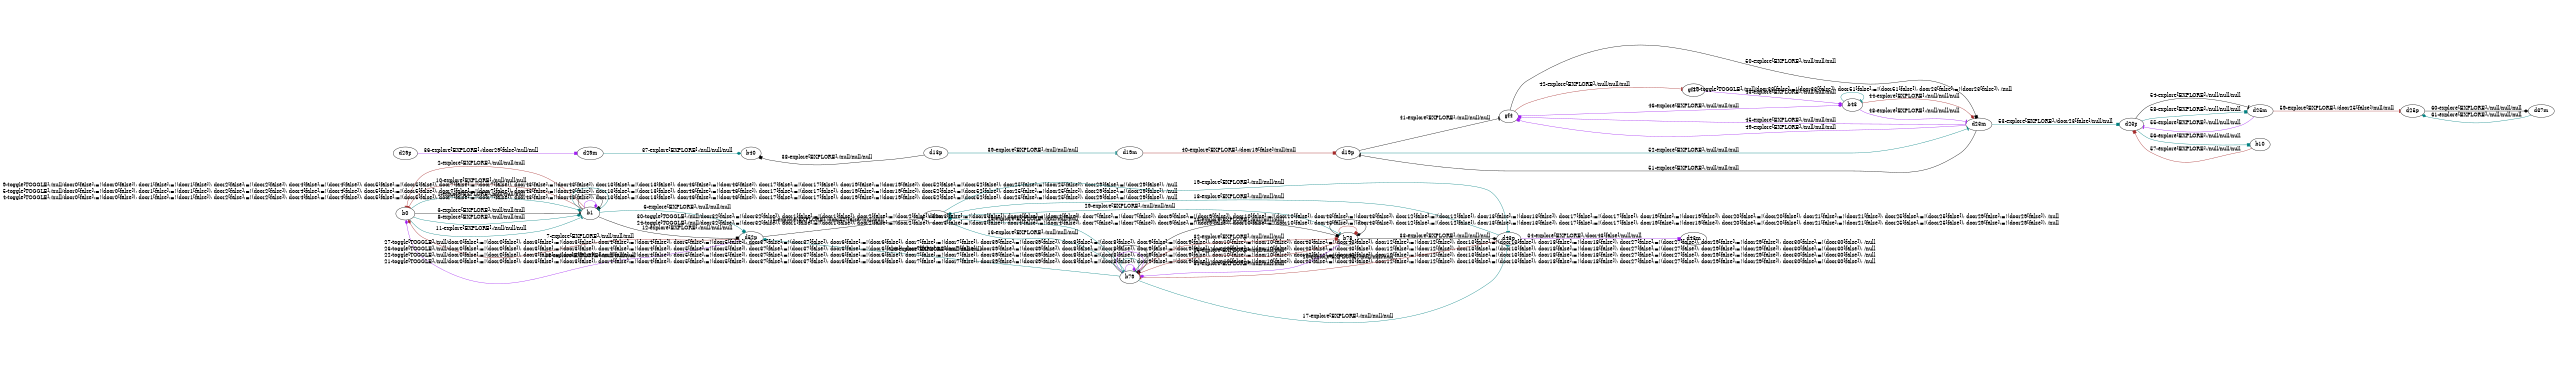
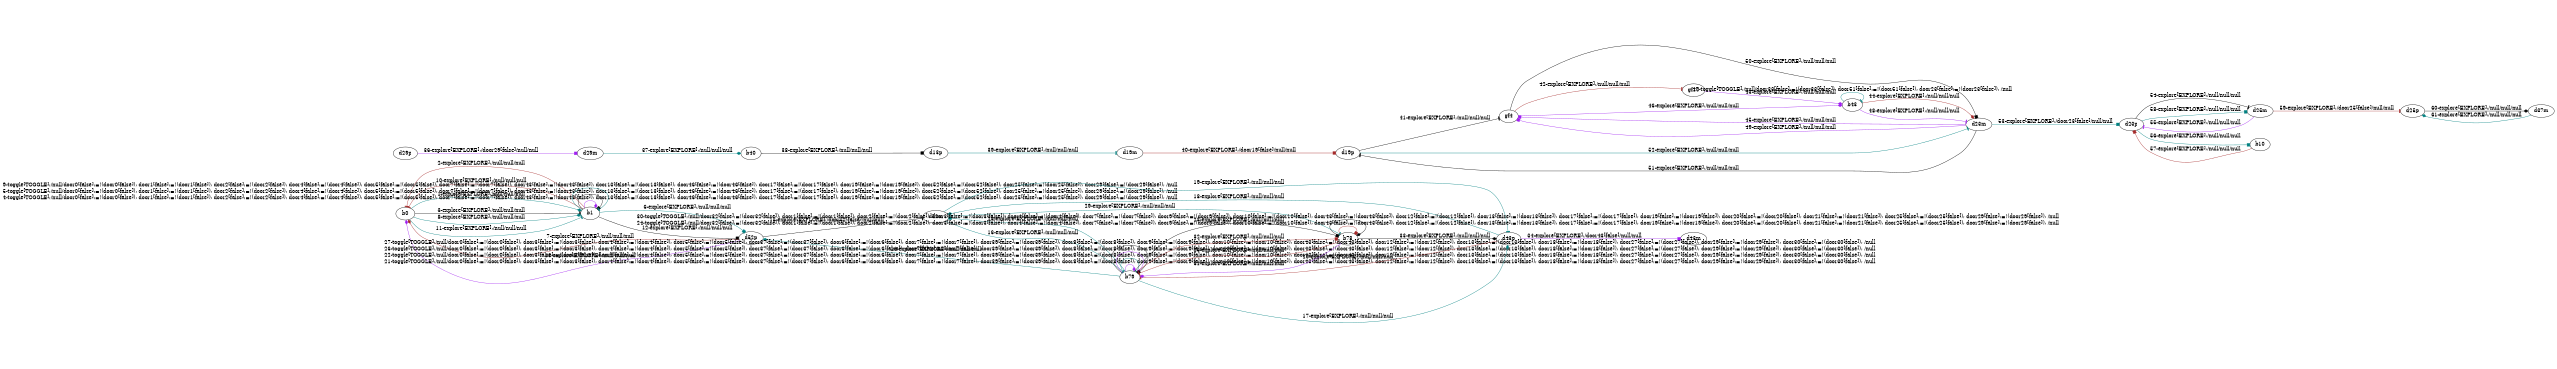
(843, 164) -> (841, 153)
(1336, 322) -> (1336, 322)
